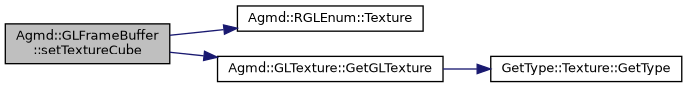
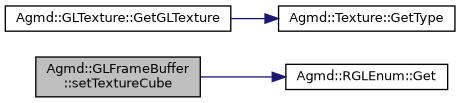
(330, 19) -> (367, 77)
(187, 54) -> none
(586, 69) -> (367, 19)
